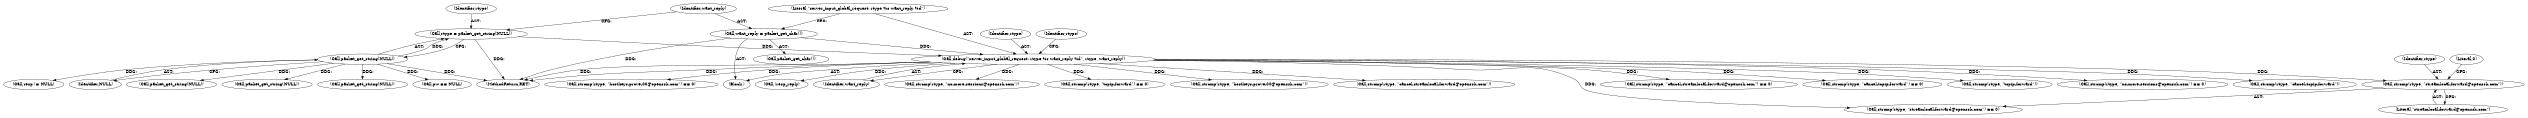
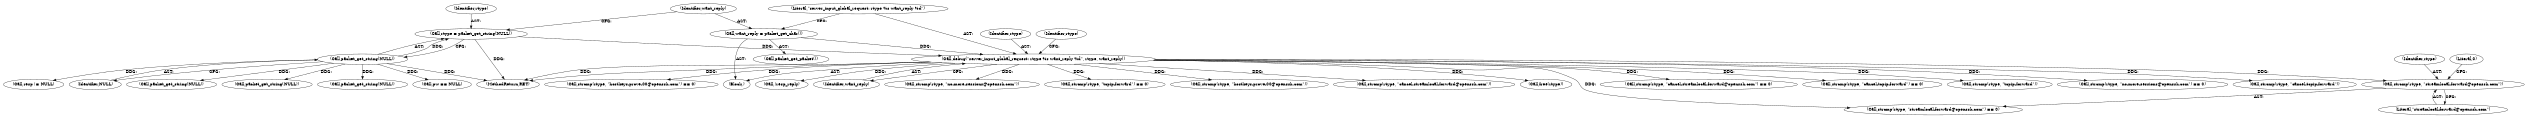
(626, 54) -> none
(791, 59) -> (791, 59)
none -> (1546, 84)
